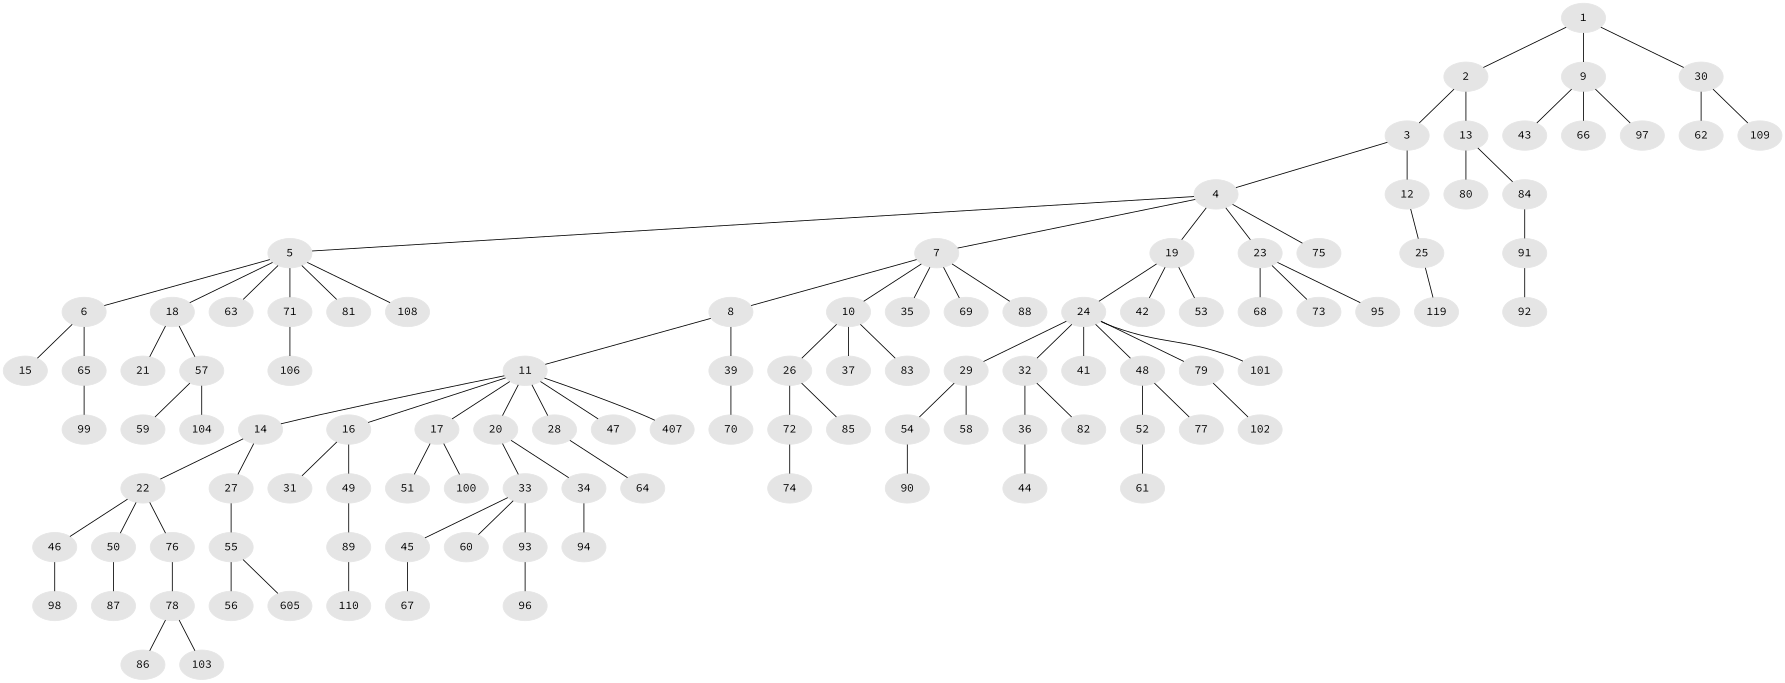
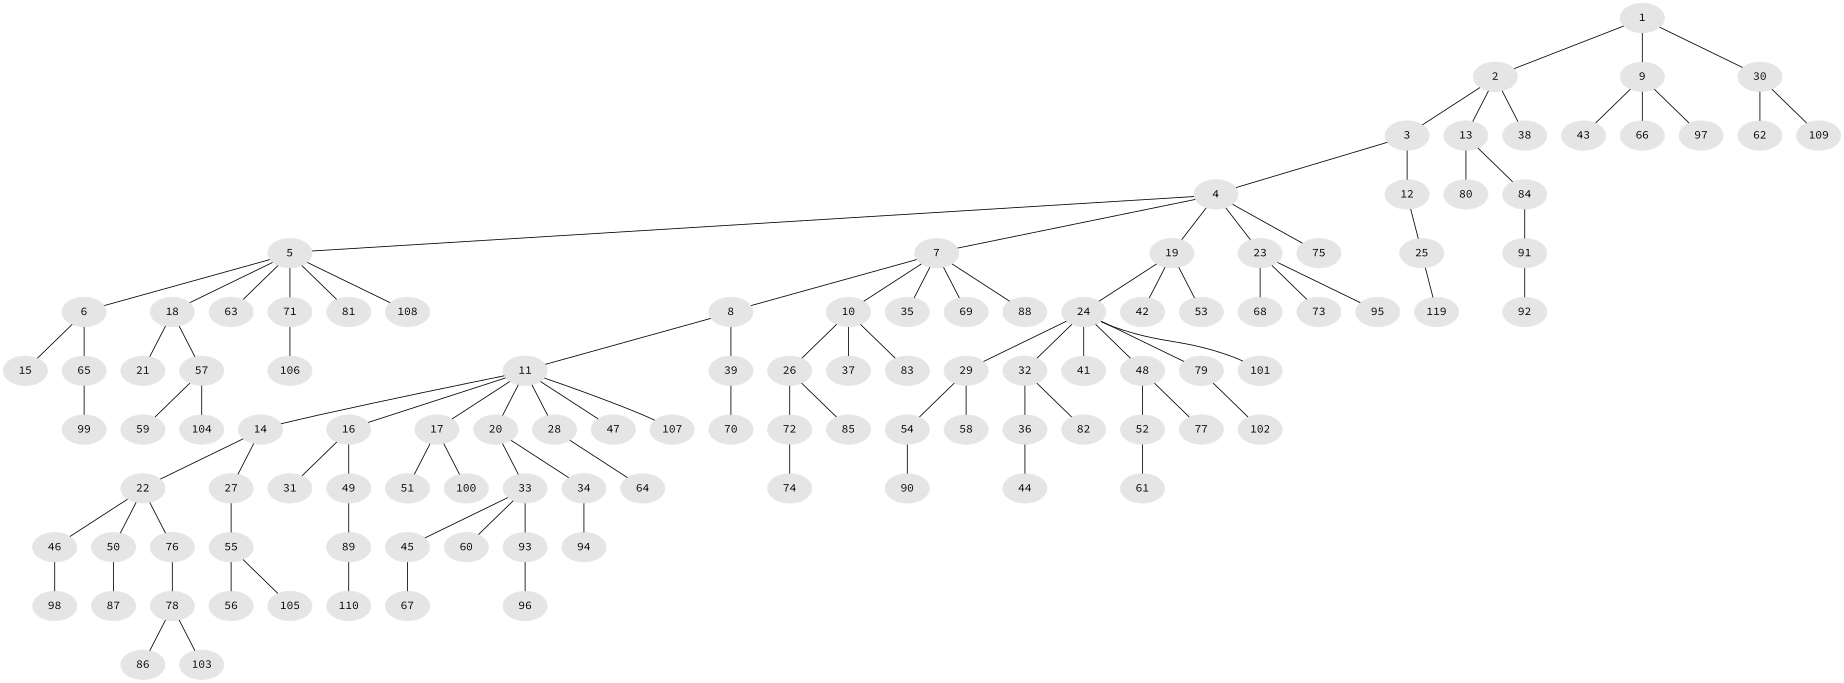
none -> (1525, 136)
(672, 430) -> (672, 430)
(290, 606) -> (290, 606)
